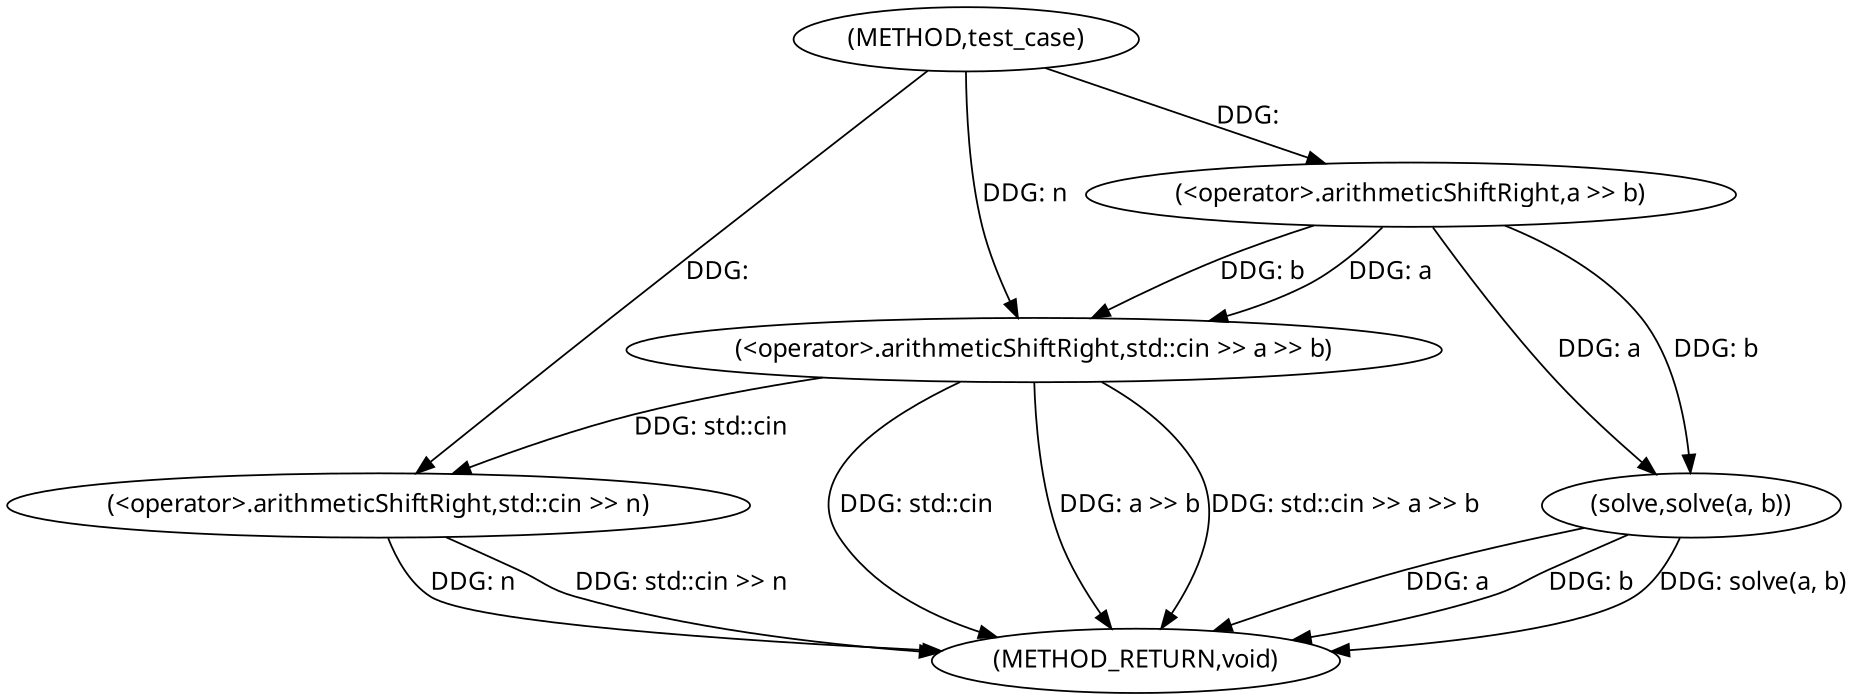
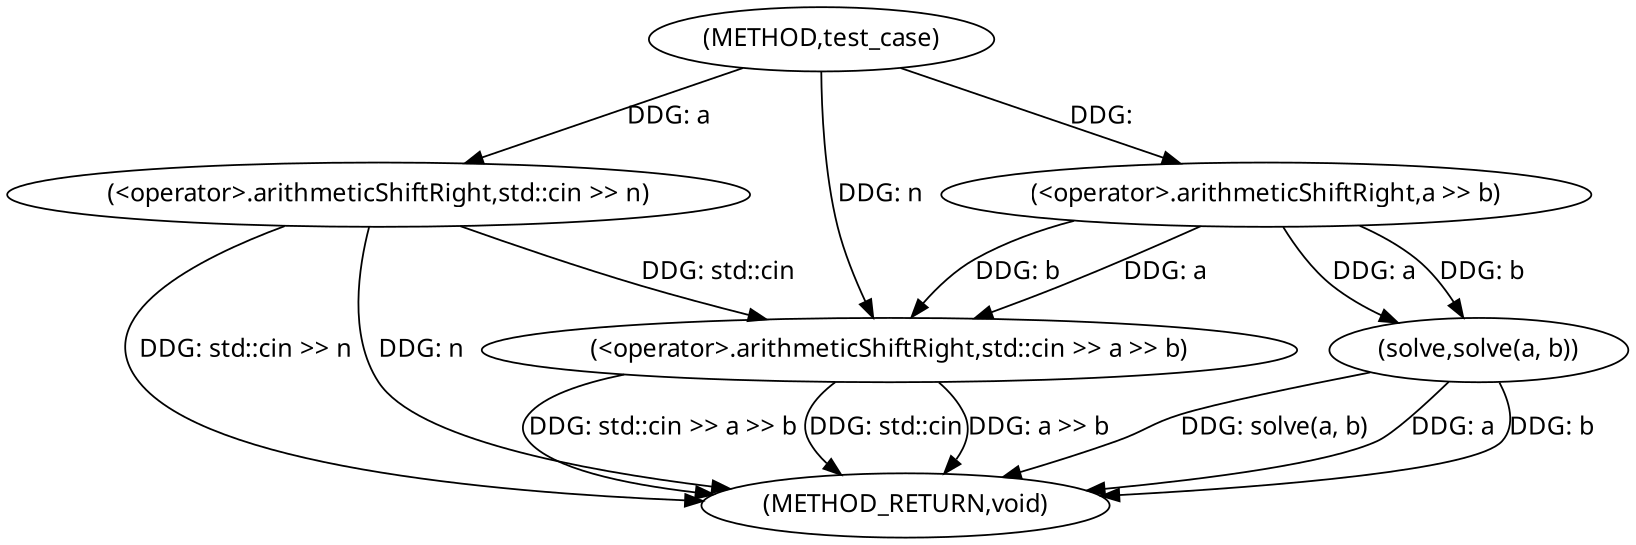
(722, 272) -> (669, 117)
(643, 412) -> (603, 274)
